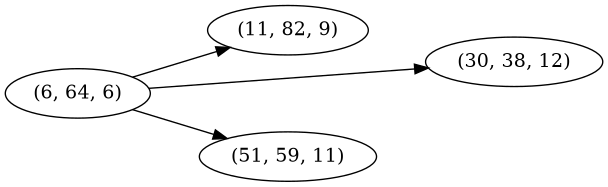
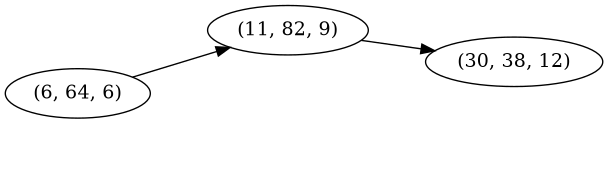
(282, 79) -> (391, 45)
(288, 157) -> none
